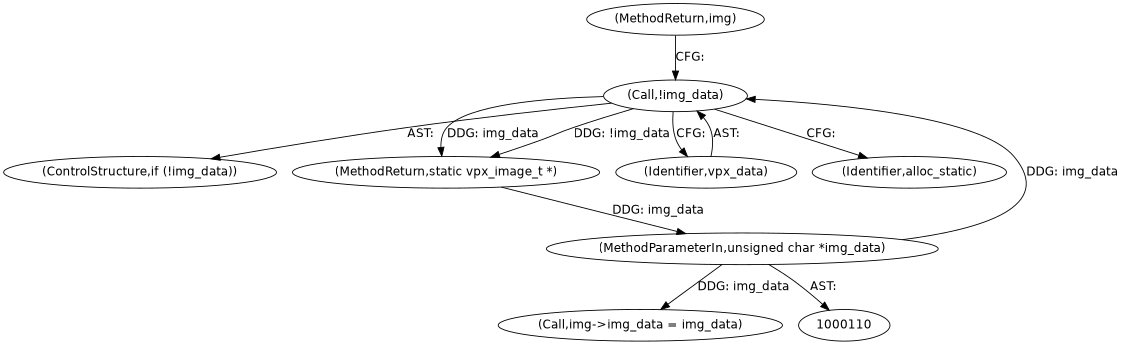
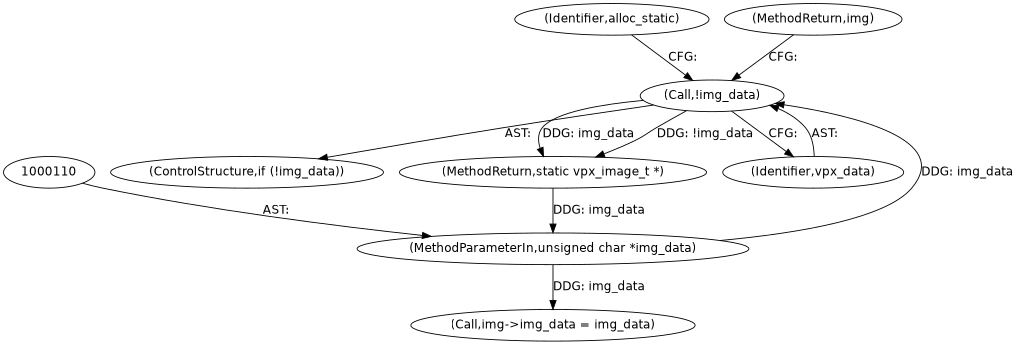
(787, 132) -> (659, 55)
(797, 283) -> (252, 214)
